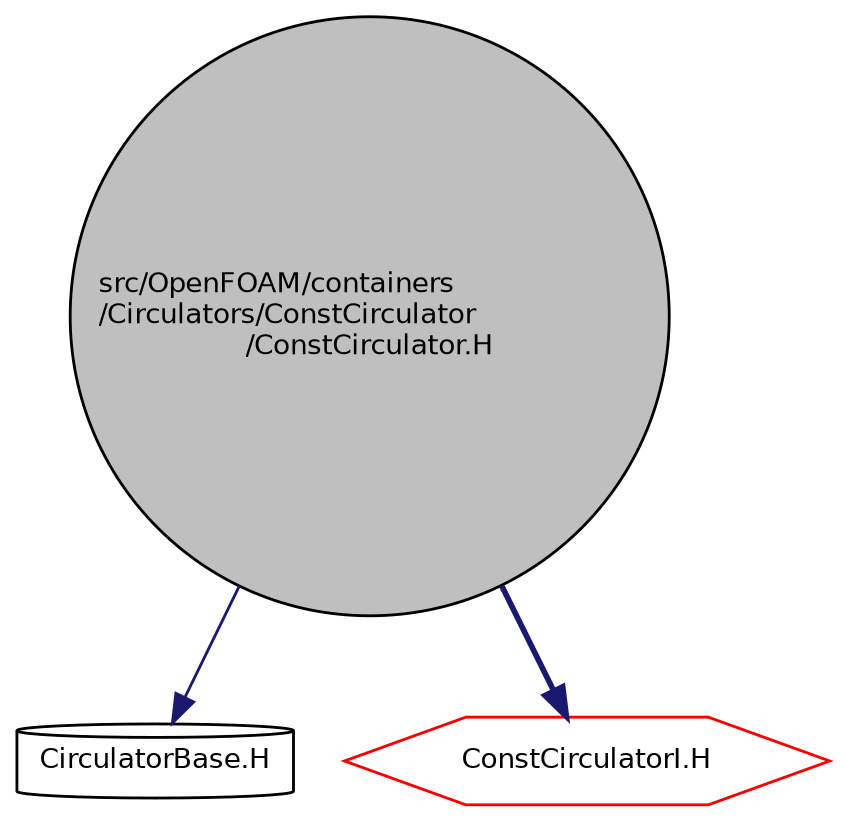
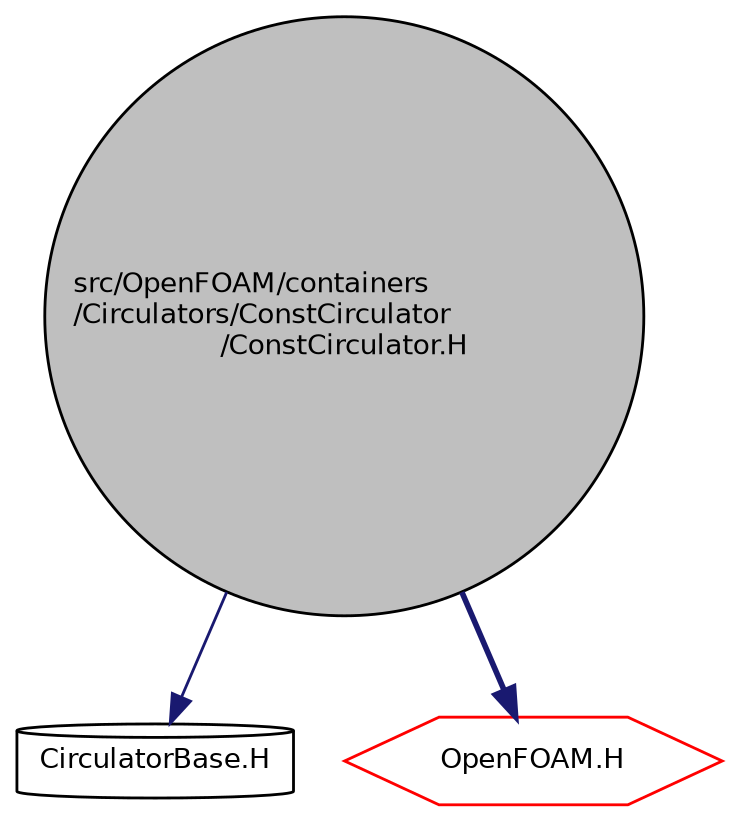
(587, 761) -> (533, 761)
